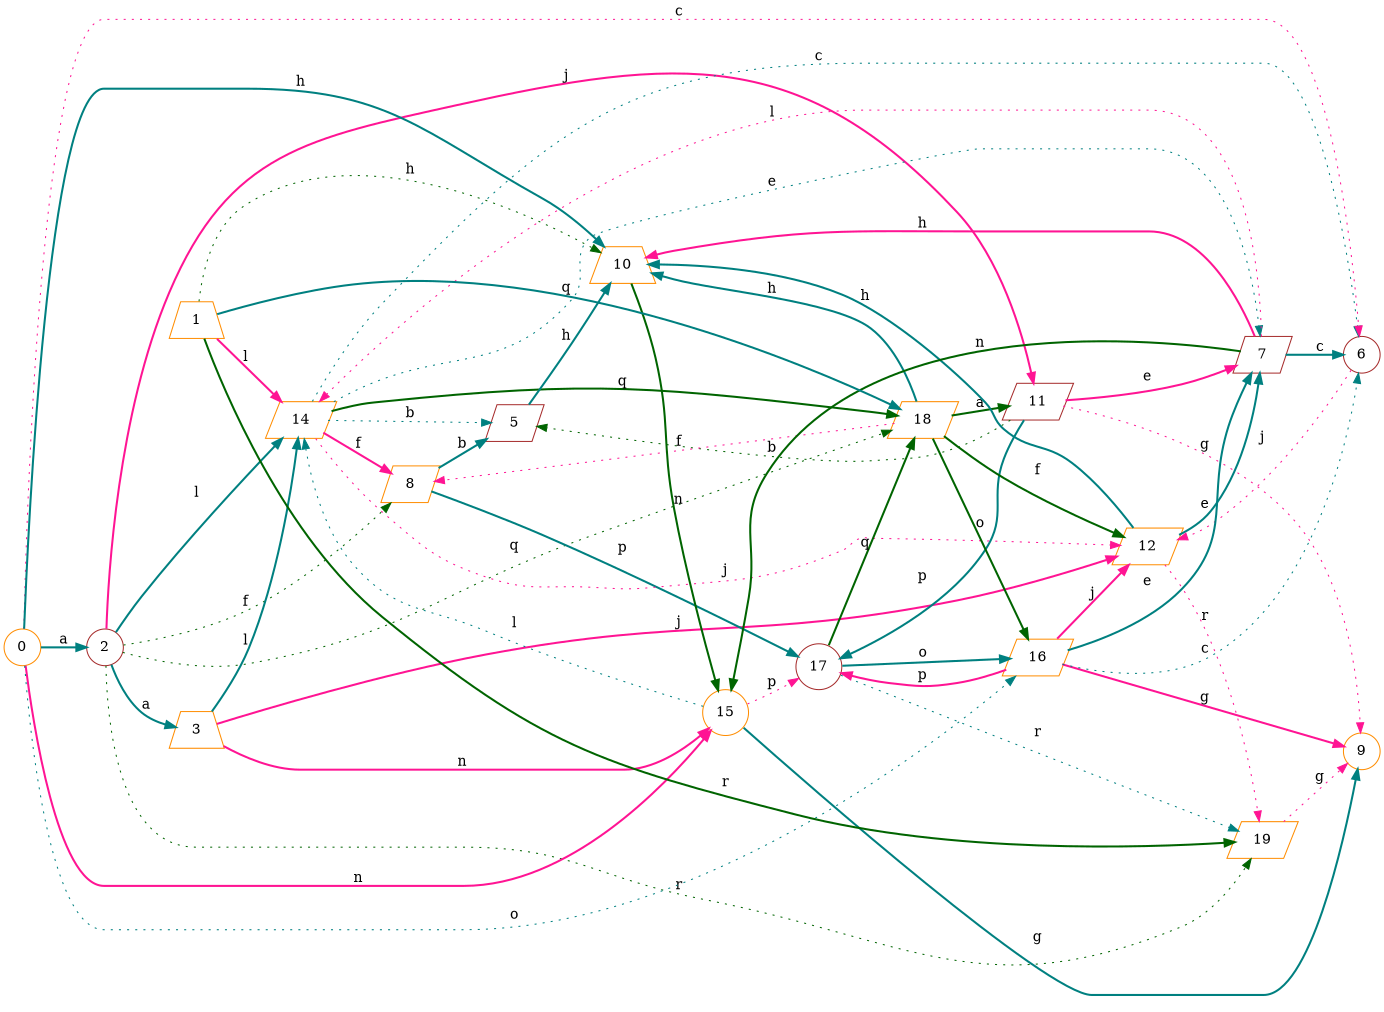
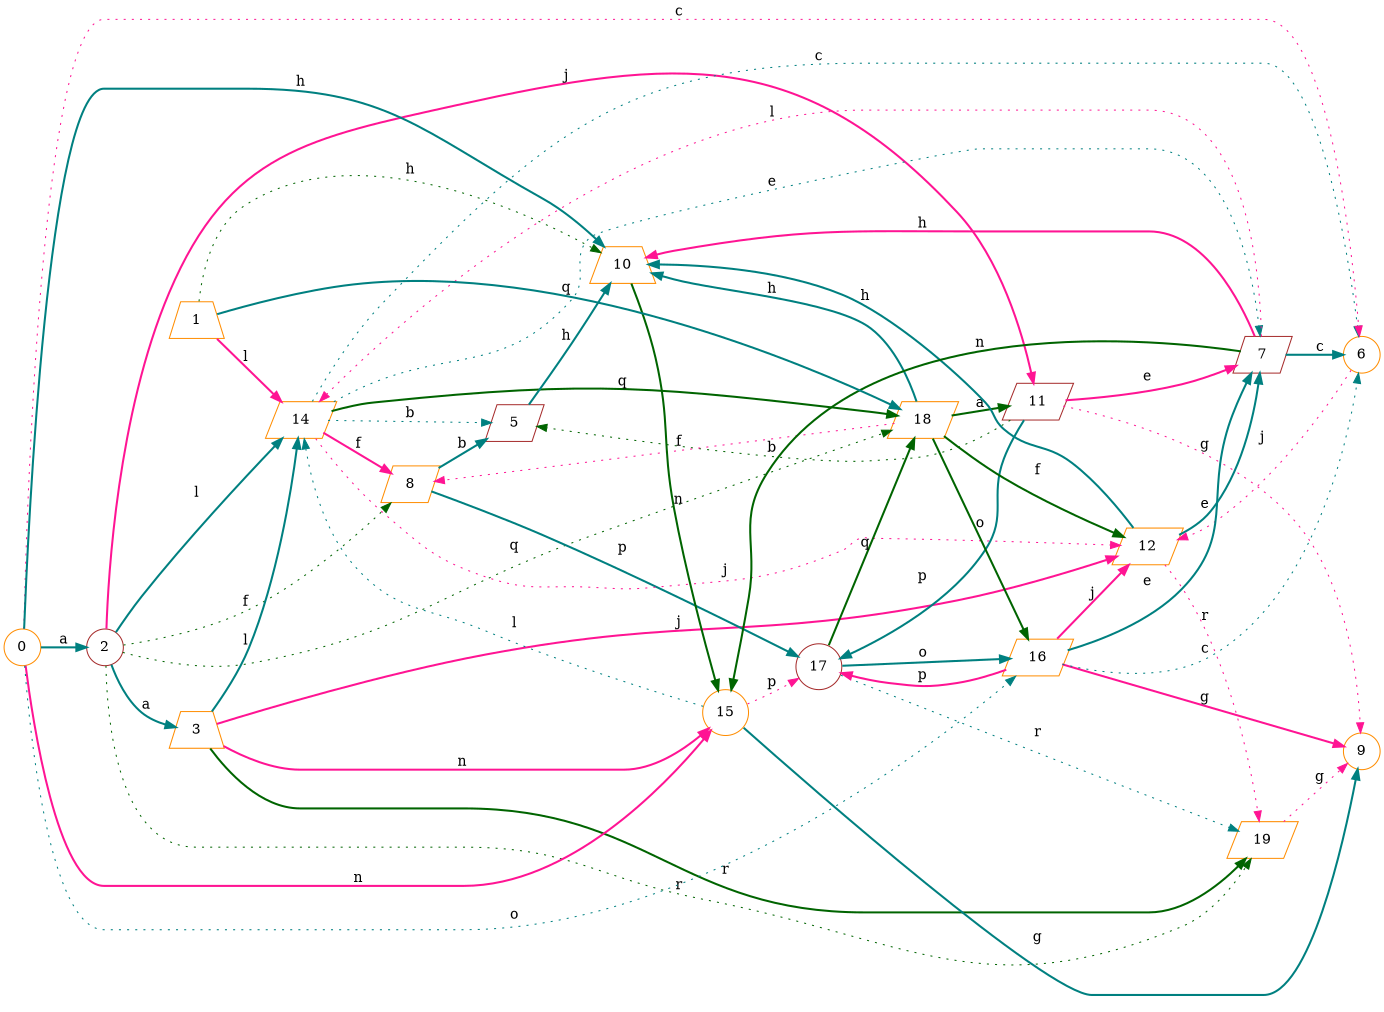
(1362, 355) -> (1362, 355)
(591, 752) -> (715, 883)
